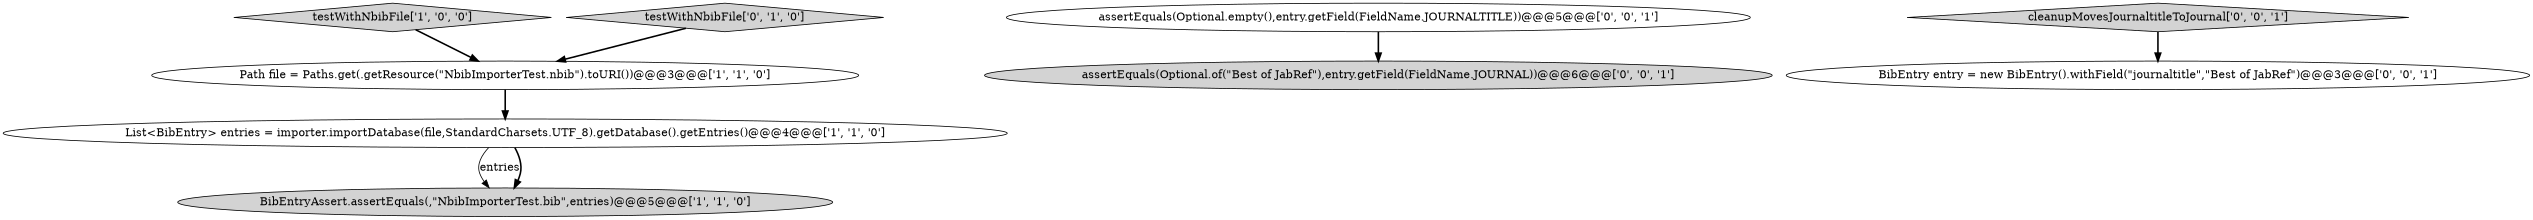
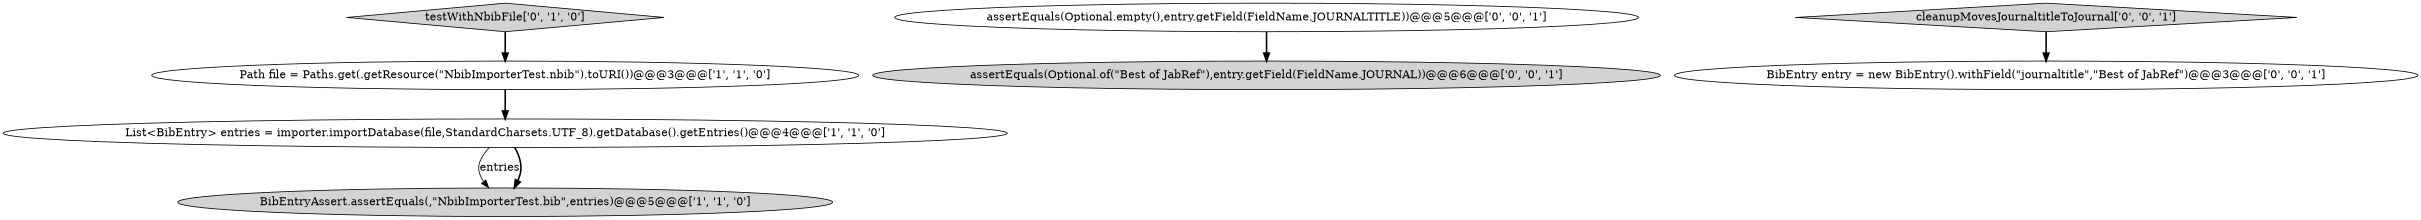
(393, 17) -> none
